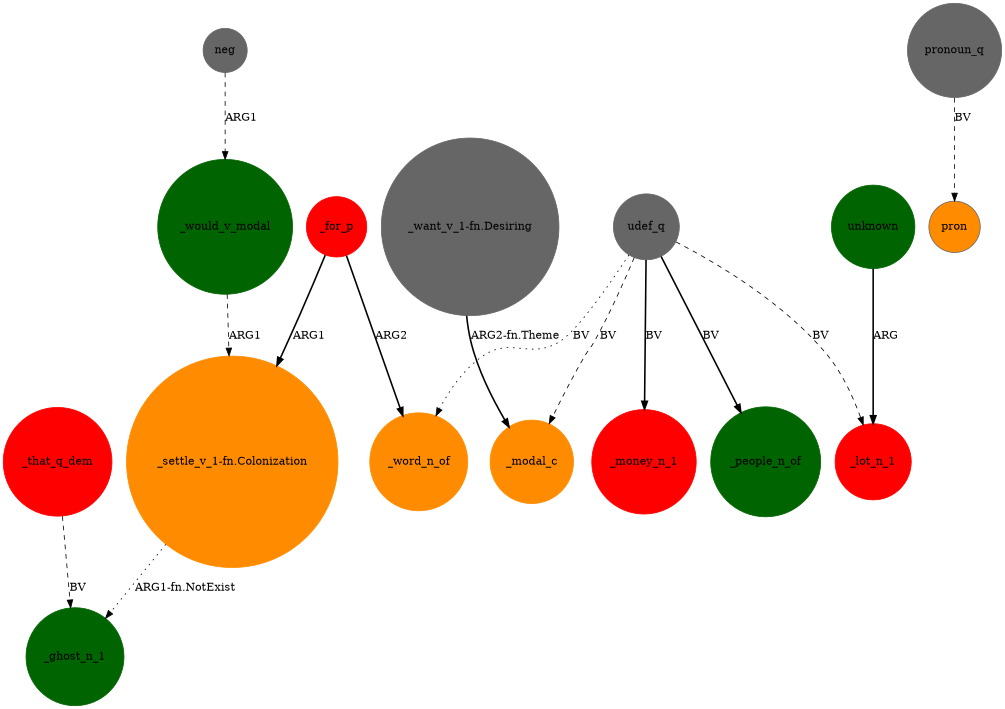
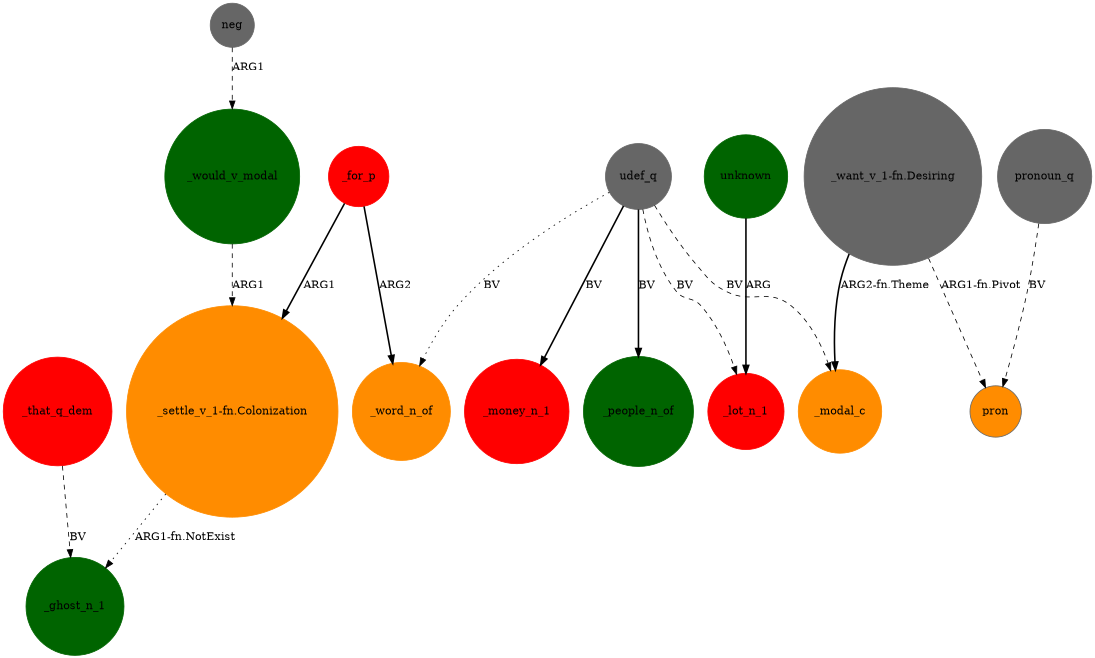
none -> (955, 319)
